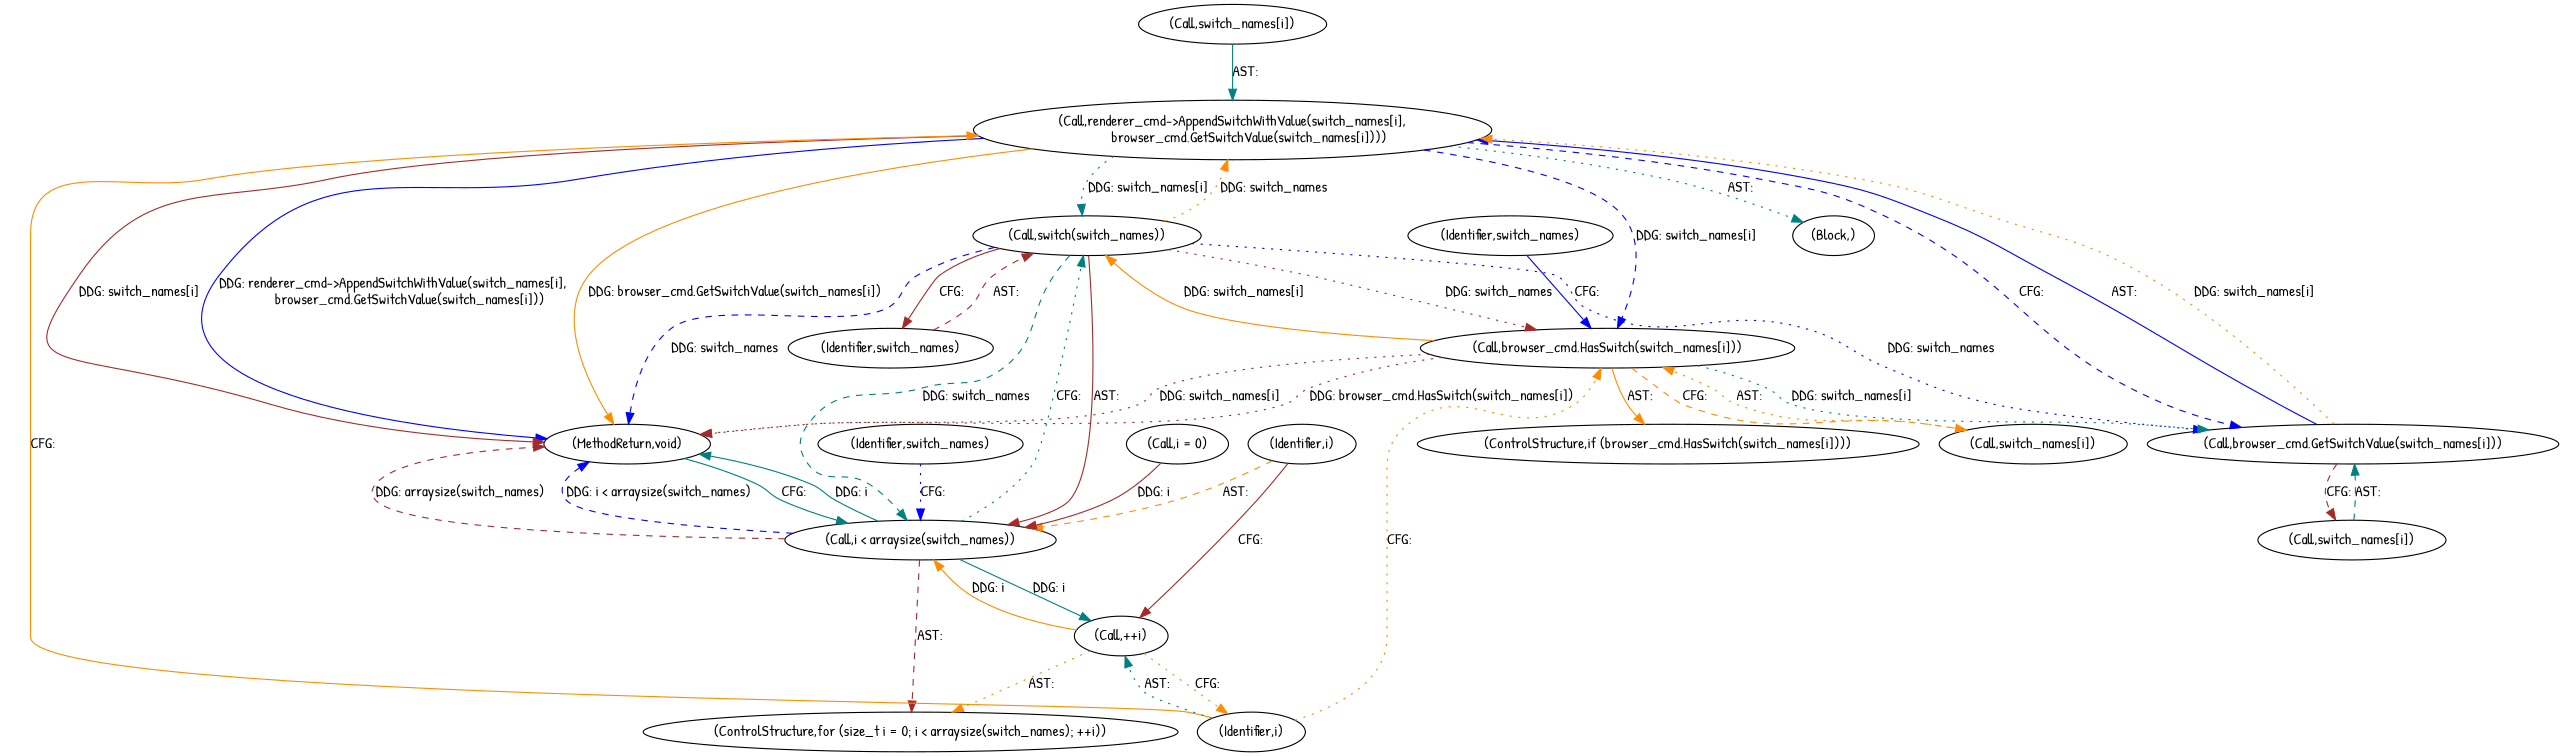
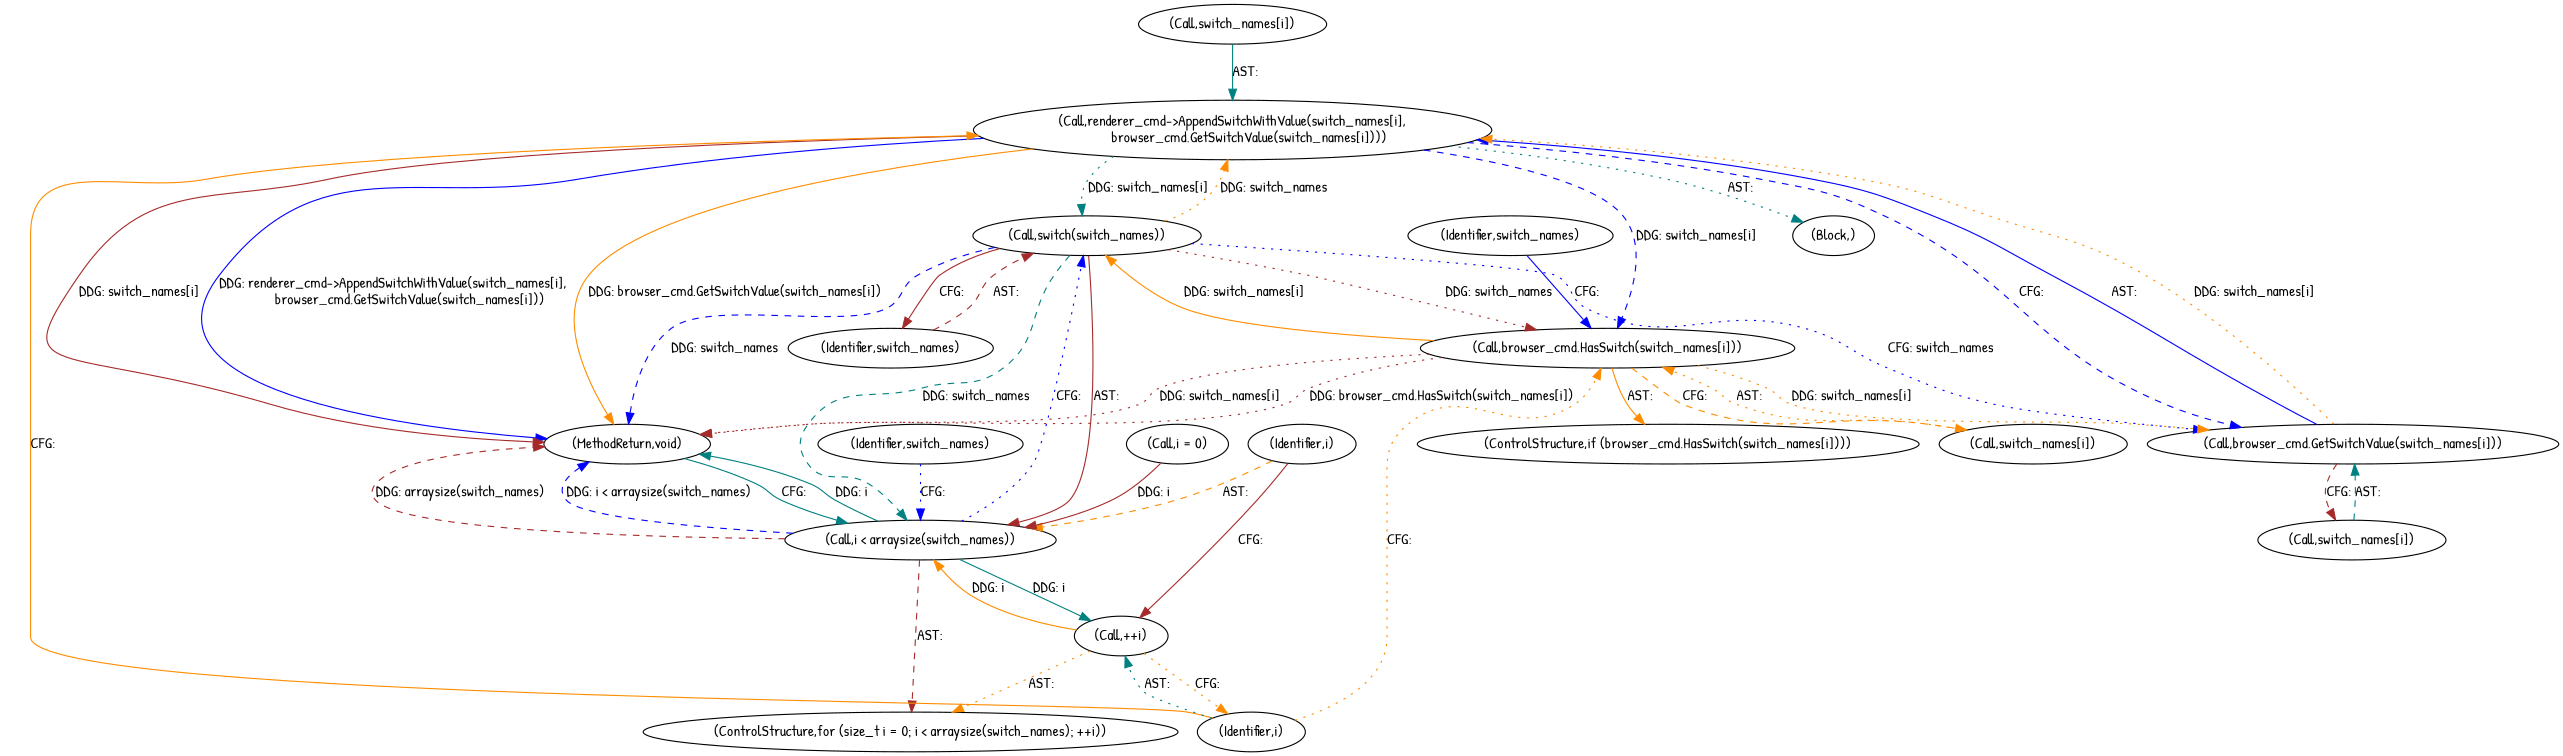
(1941, 348) -> (1941, 348)
(1050, 411) -> (1050, 411)
(1956, 421) -> (1956, 421)
